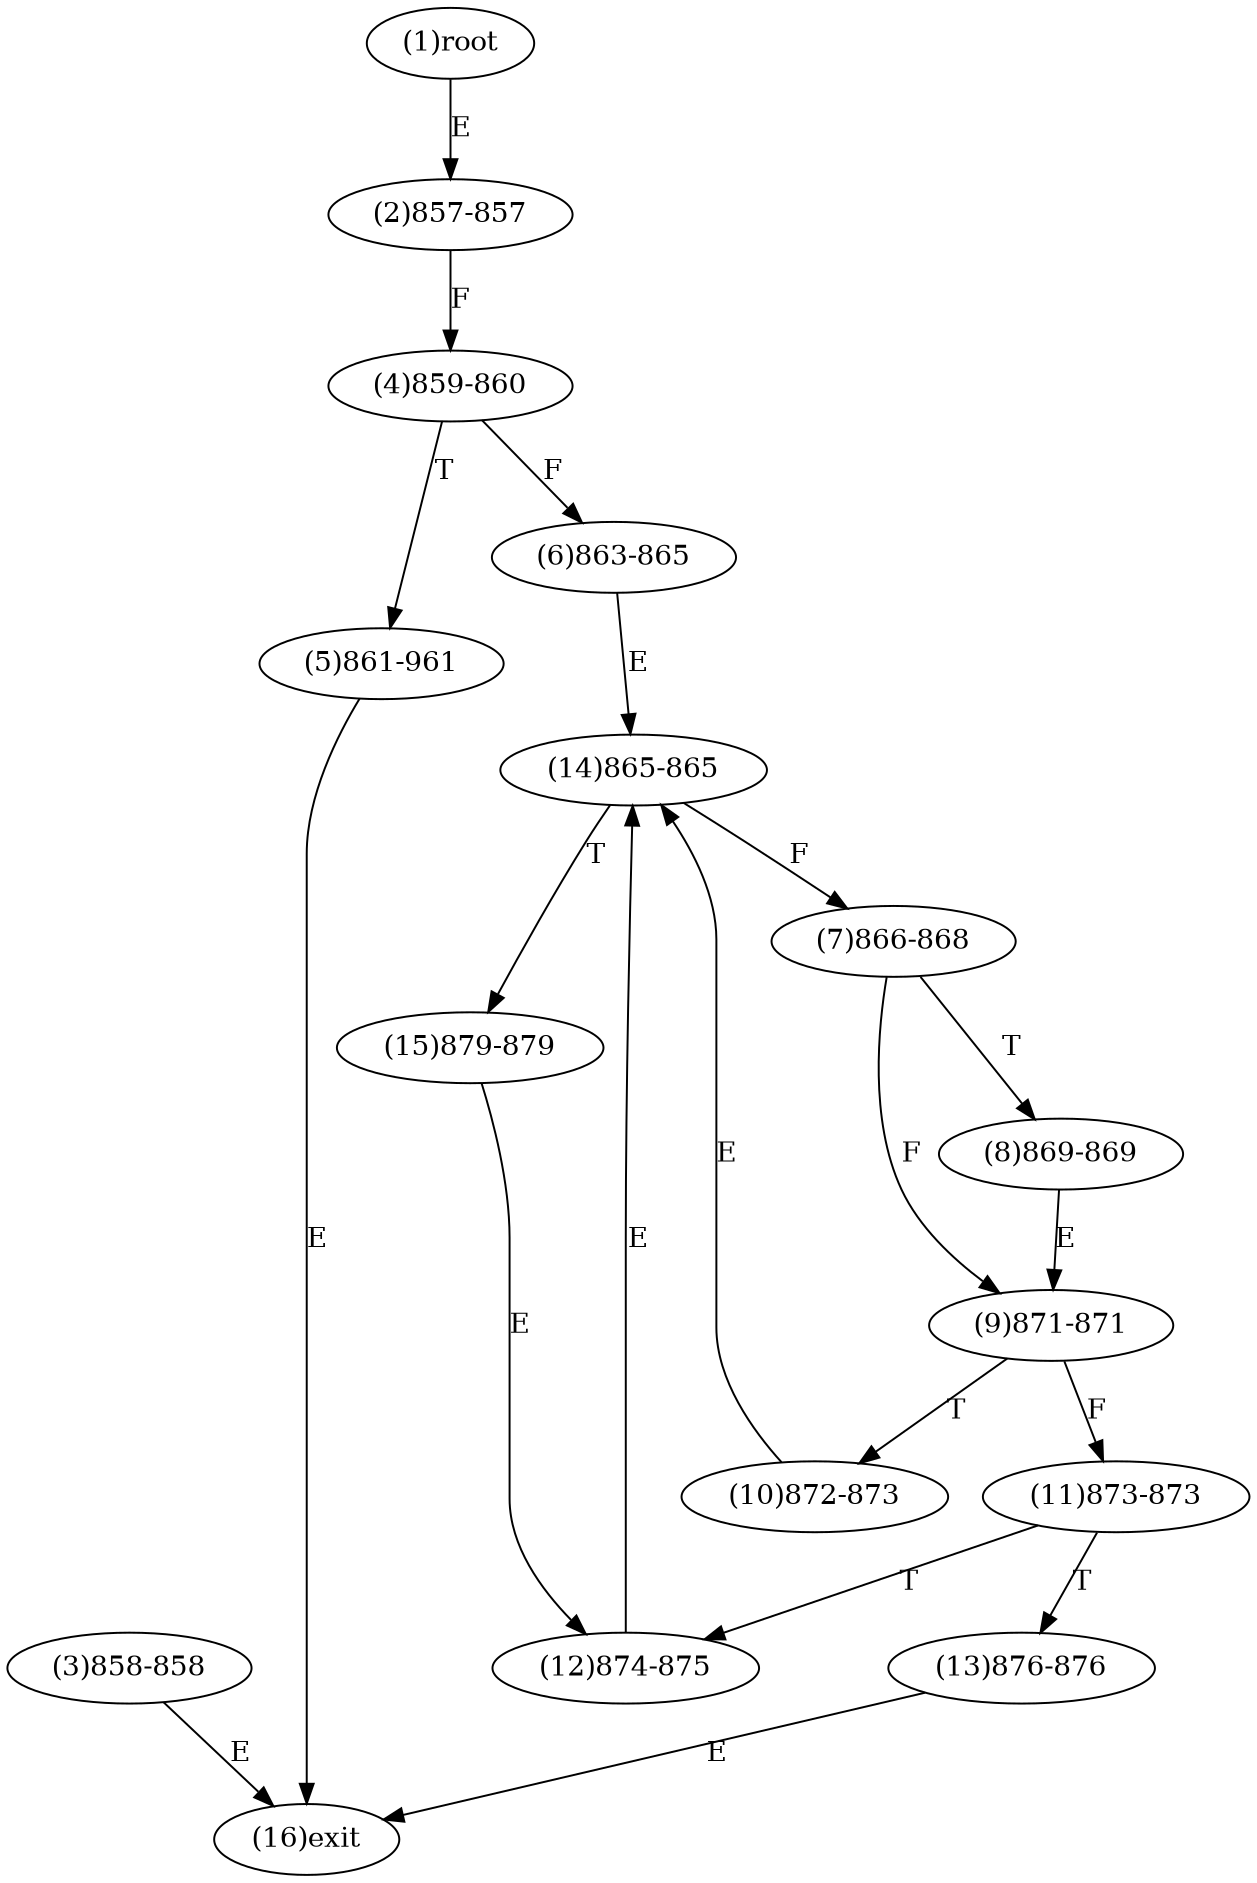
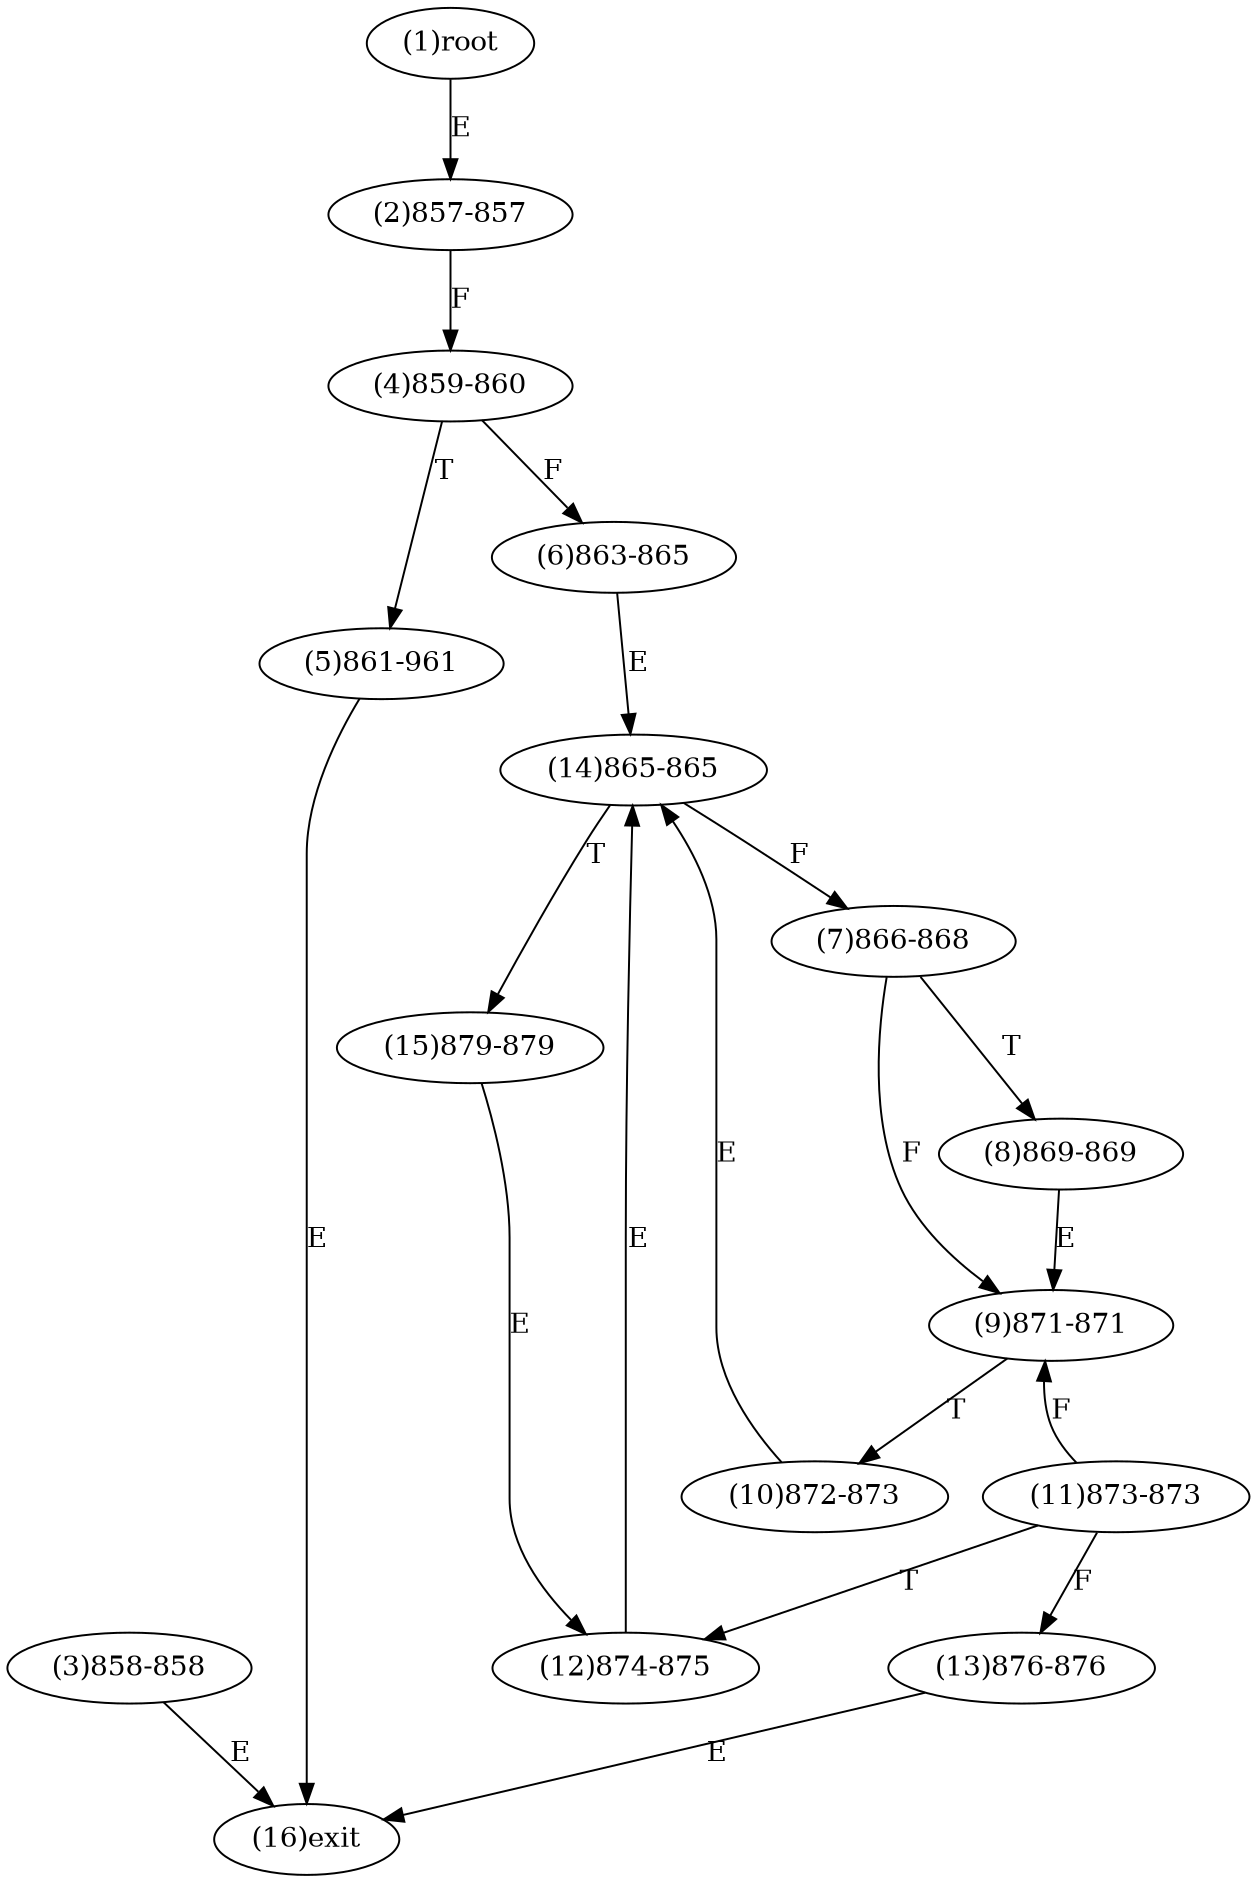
(1080, 1402) -> (1051, 1426)
(1083, 1582) -> (1083, 1582)
